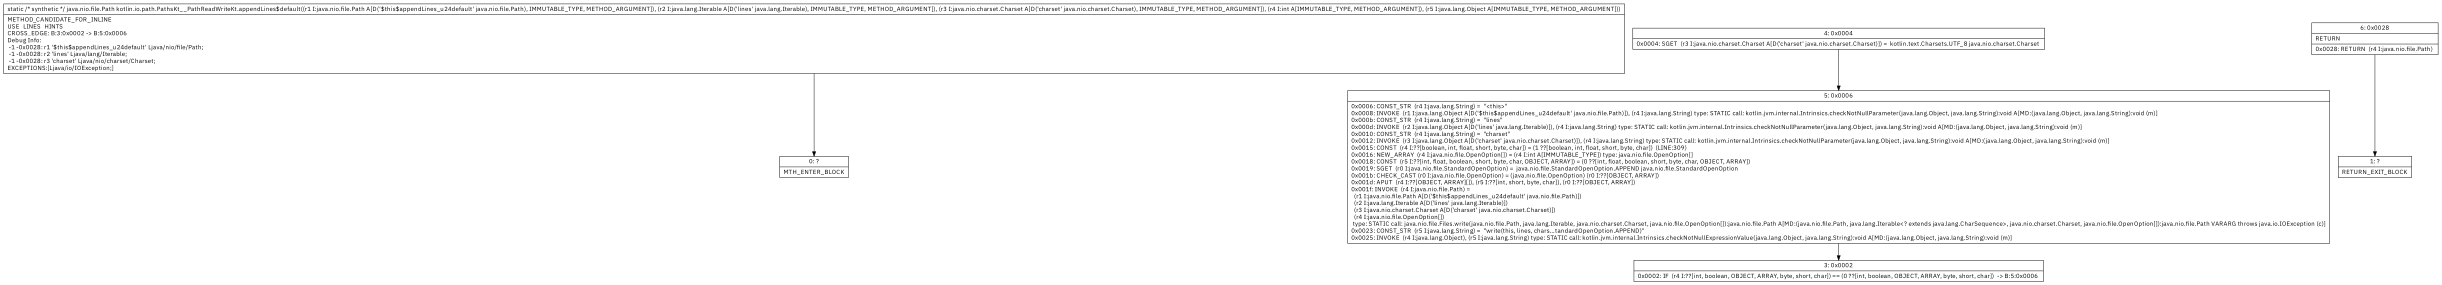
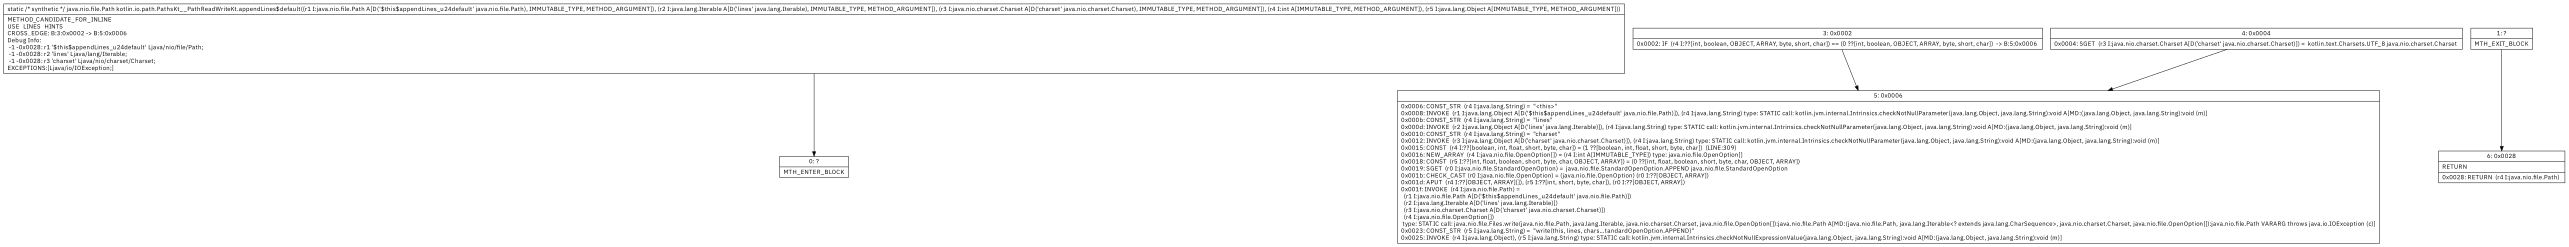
(2375, 103) -> (2502, 98)
(2375, 172) -> (2502, 44)
(1839, 250) -> (1849, 68)
